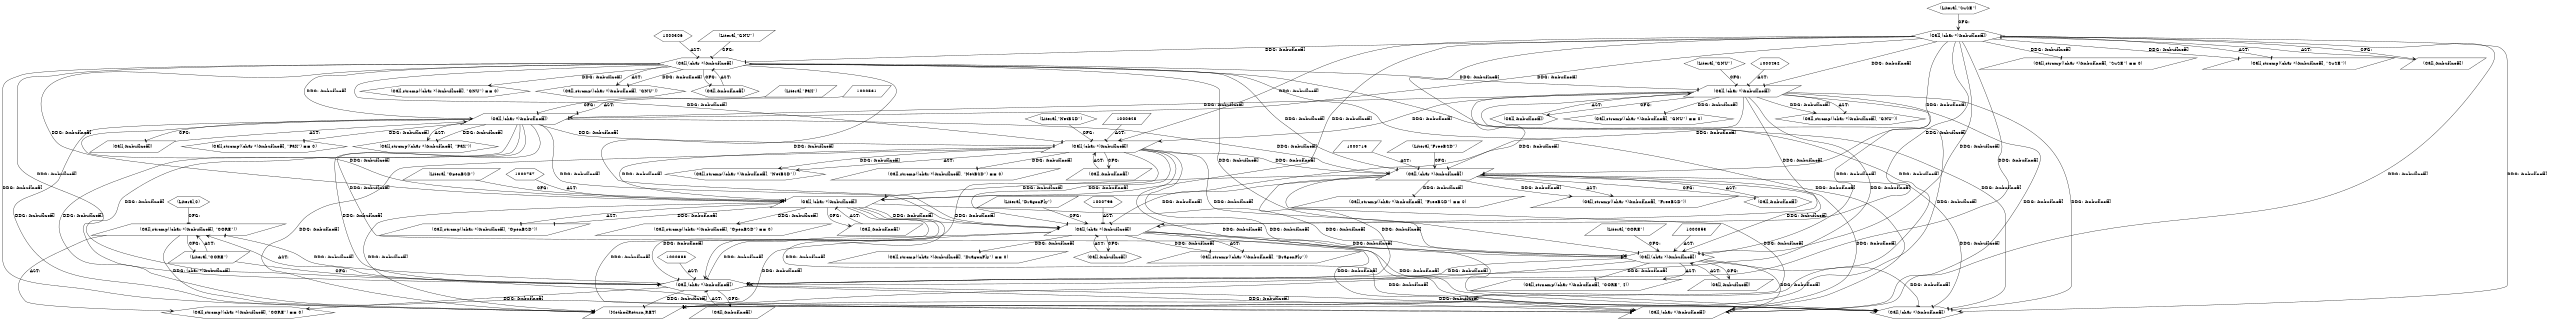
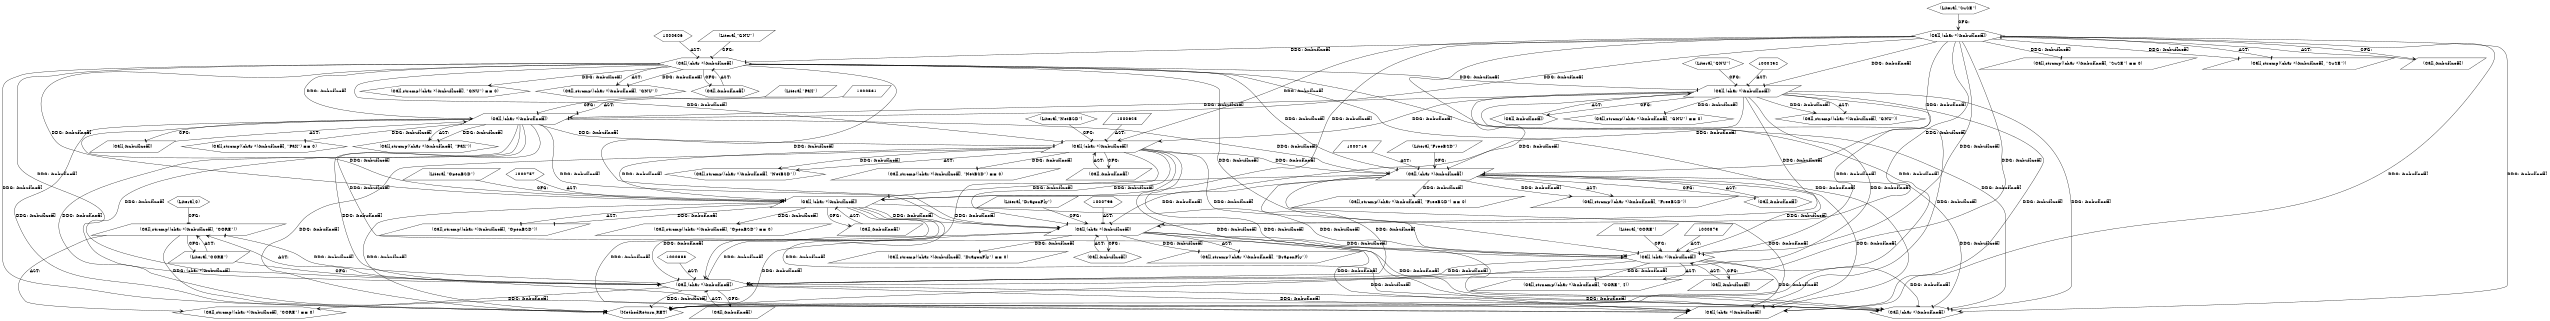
(1697, 230) -> (1709, 230)
(633, 313) -> (644, 313)
